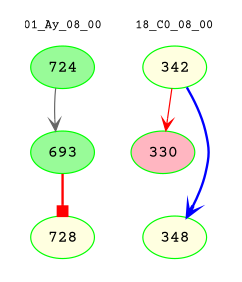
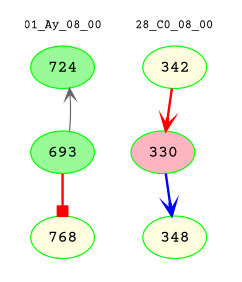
(175, 25) -> (175, 25)
(55, 104) -> (70, 116)
(170, 104) -> (170, 104)
(208, 146) -> (168, 189)
(63, 237) -> (63, 237)
